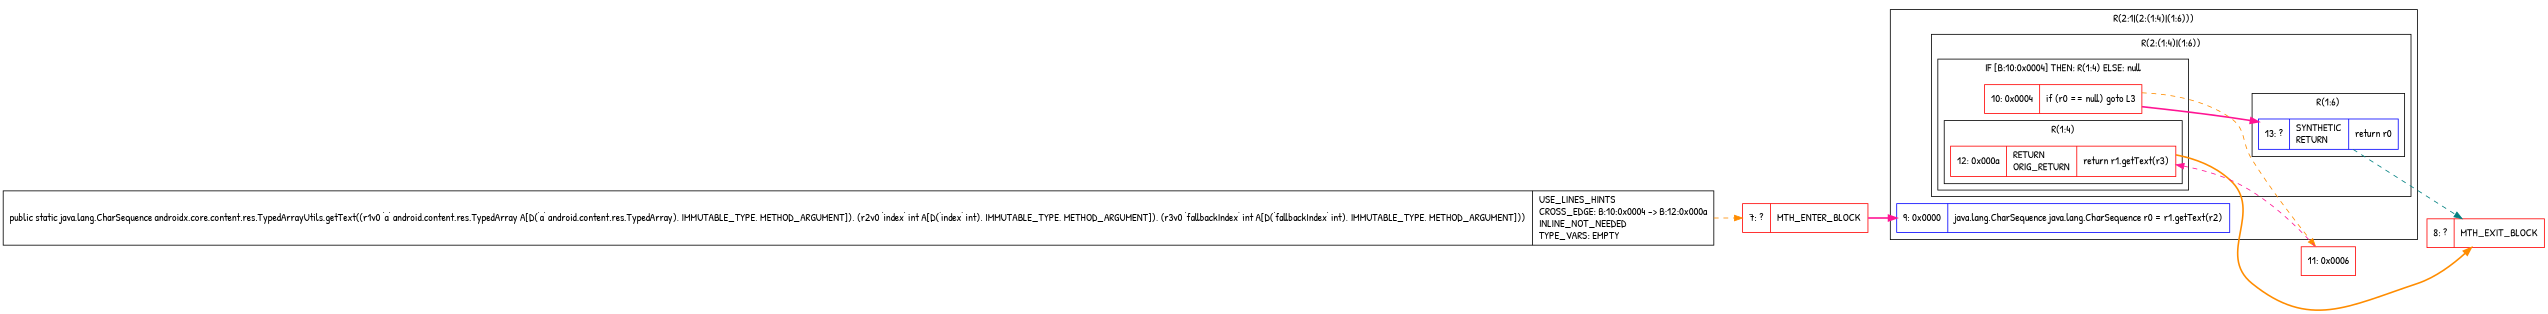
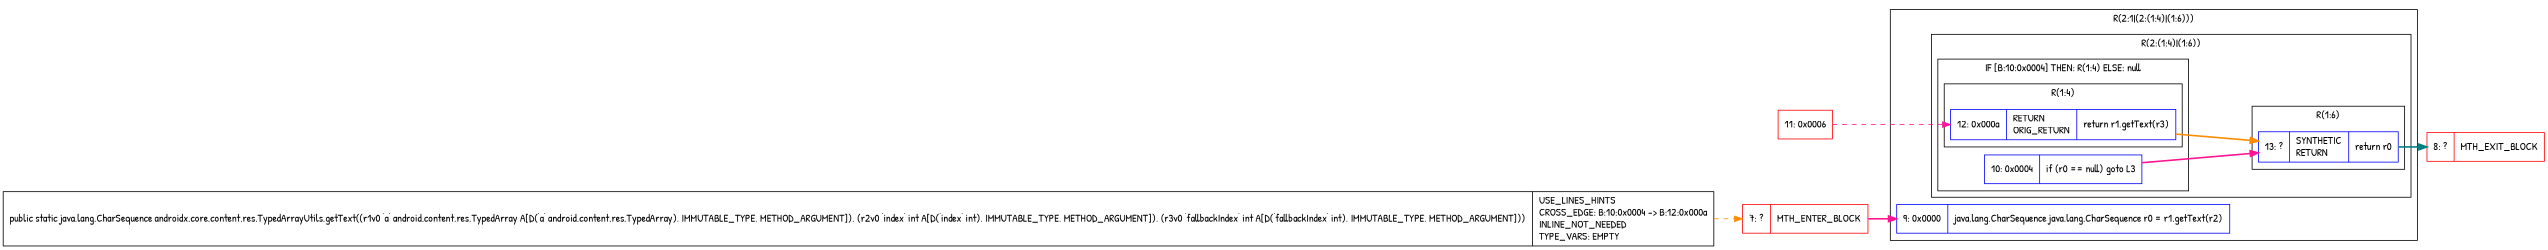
(2063, 99) -> (2063, 169)
(2244, 140) -> none
(2063, 161) -> (2063, 125)
(2404, 182) -> (2409, 147)
(2277, 300) -> (2213, 137)
